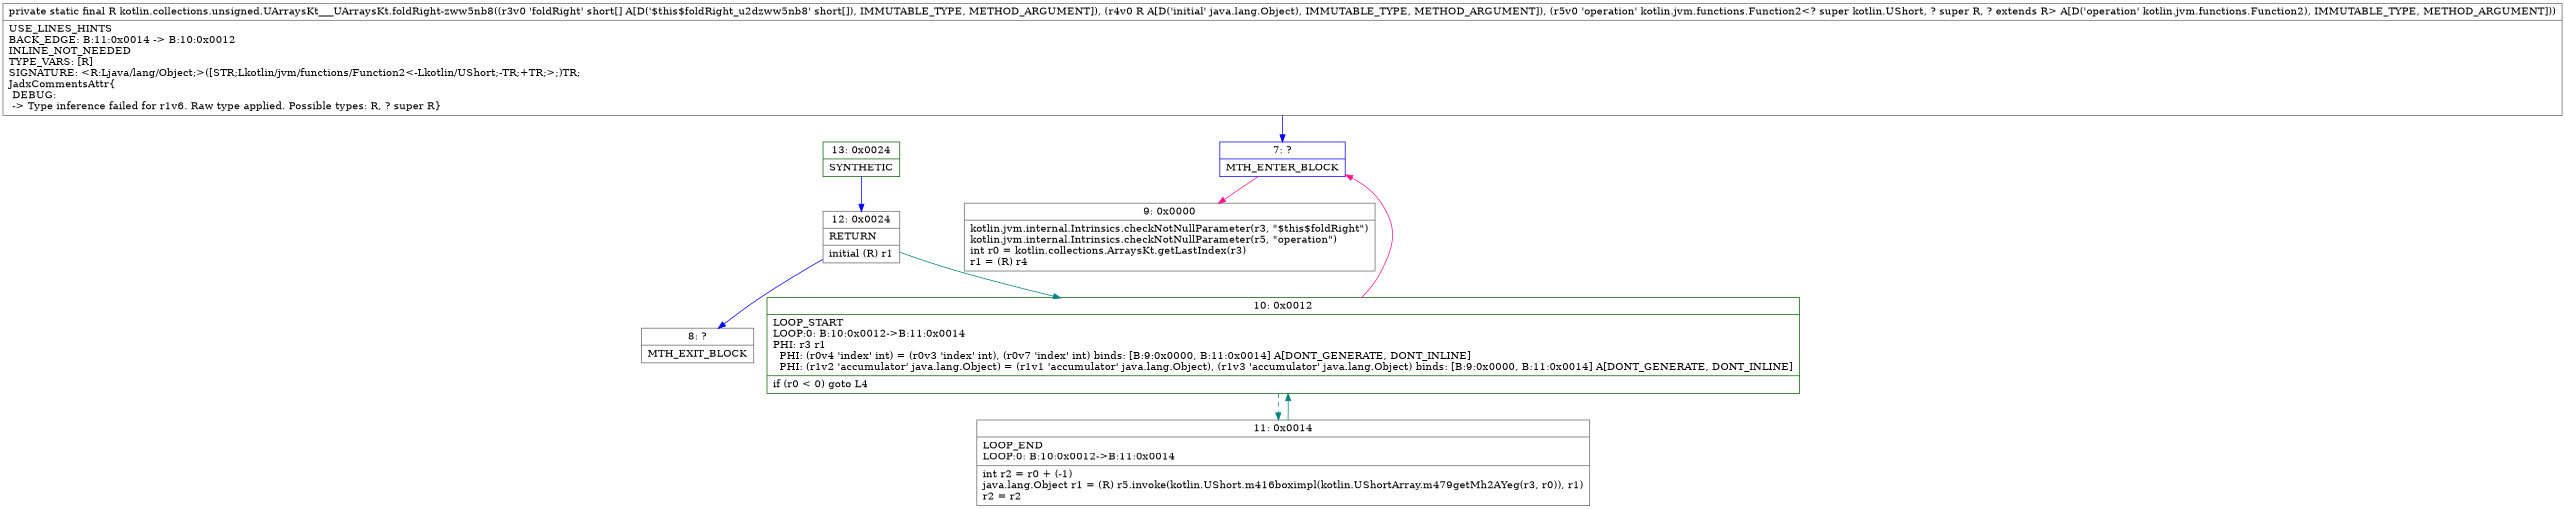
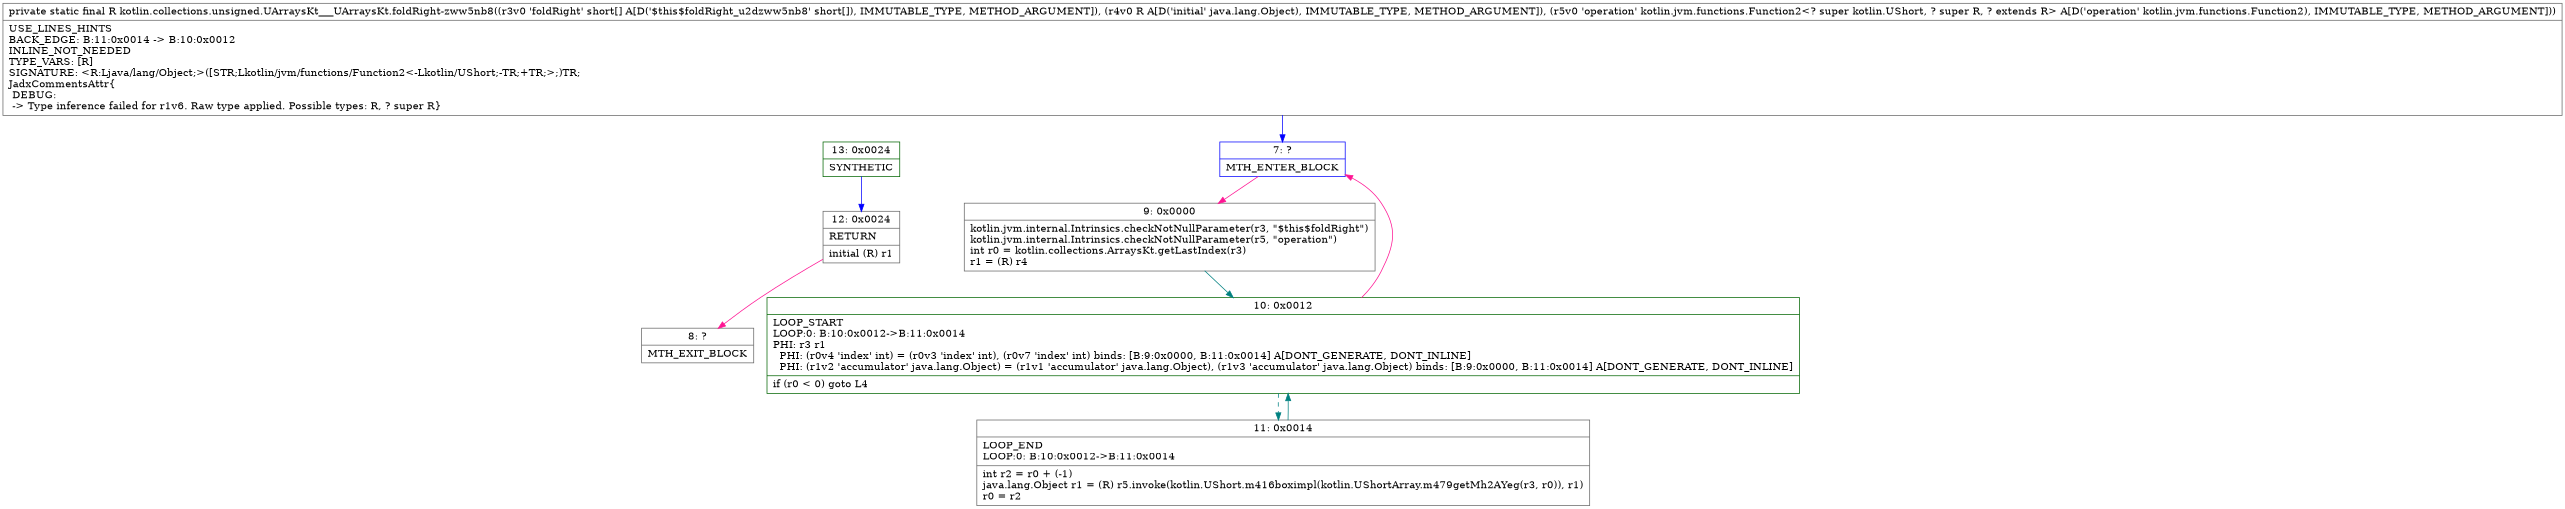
(976, 276) -> (1216, 282)
(772, 290) -> (772, 290)
(1002, 496) -> (1002, 496)
